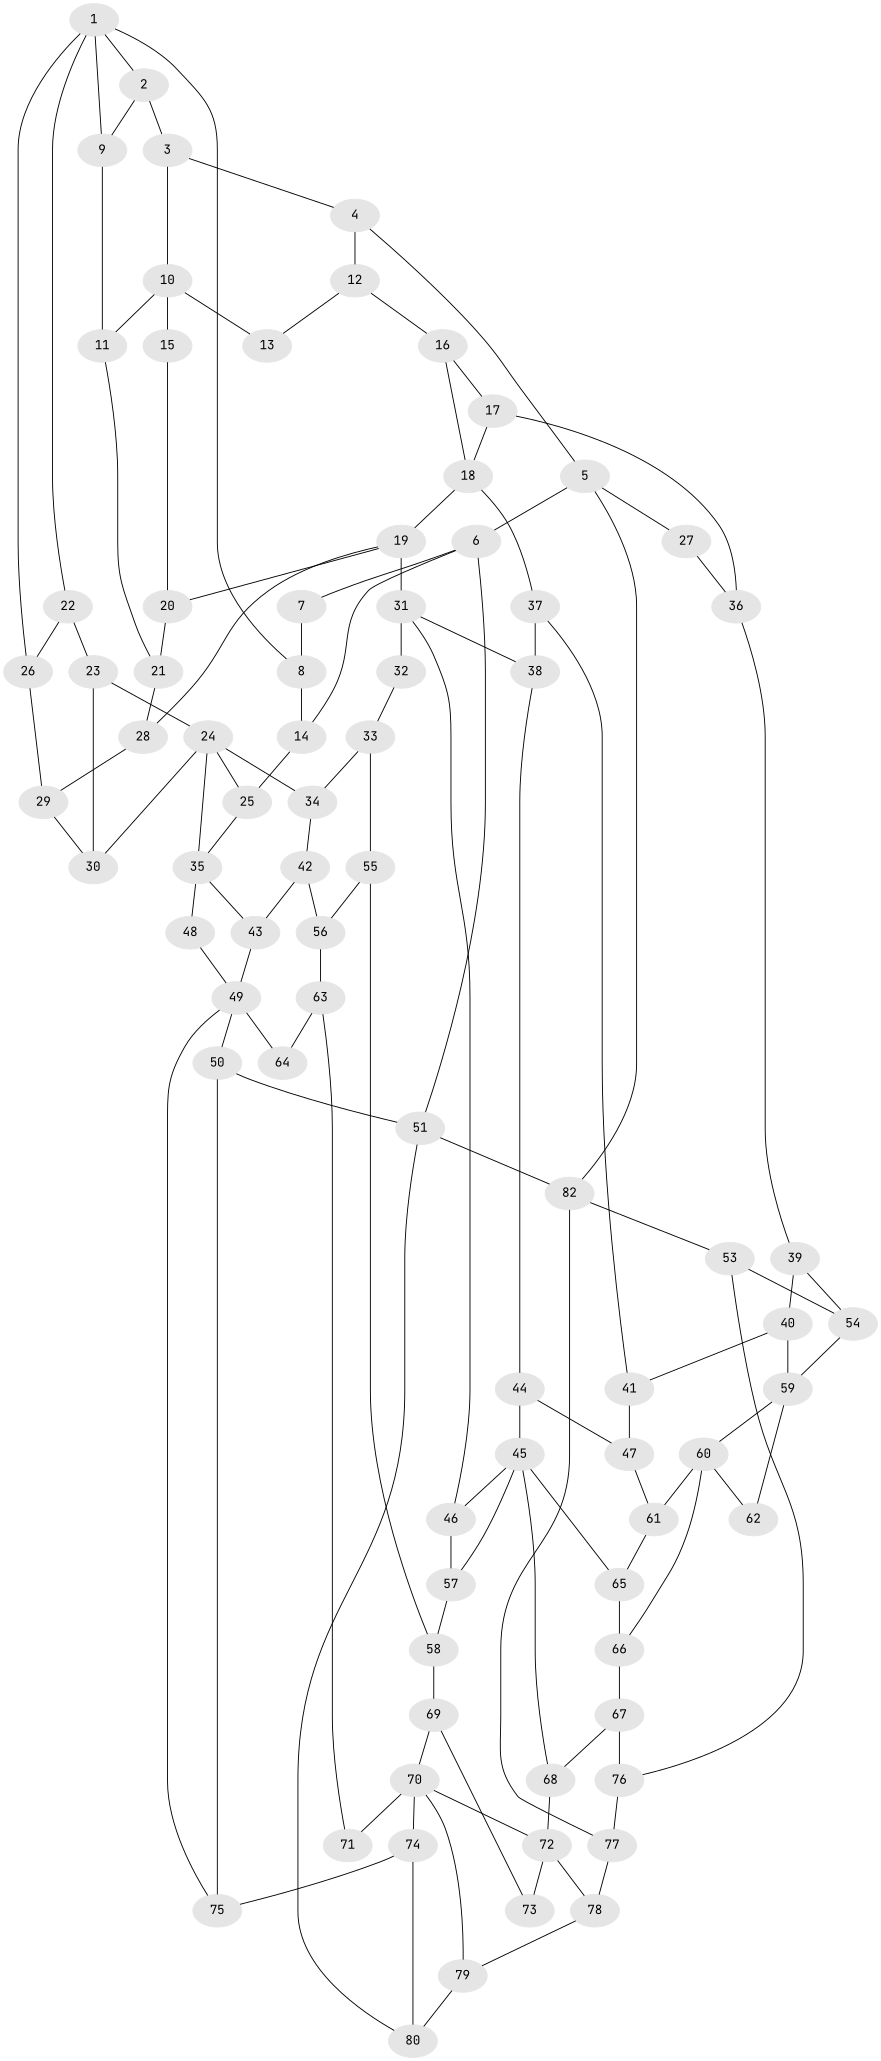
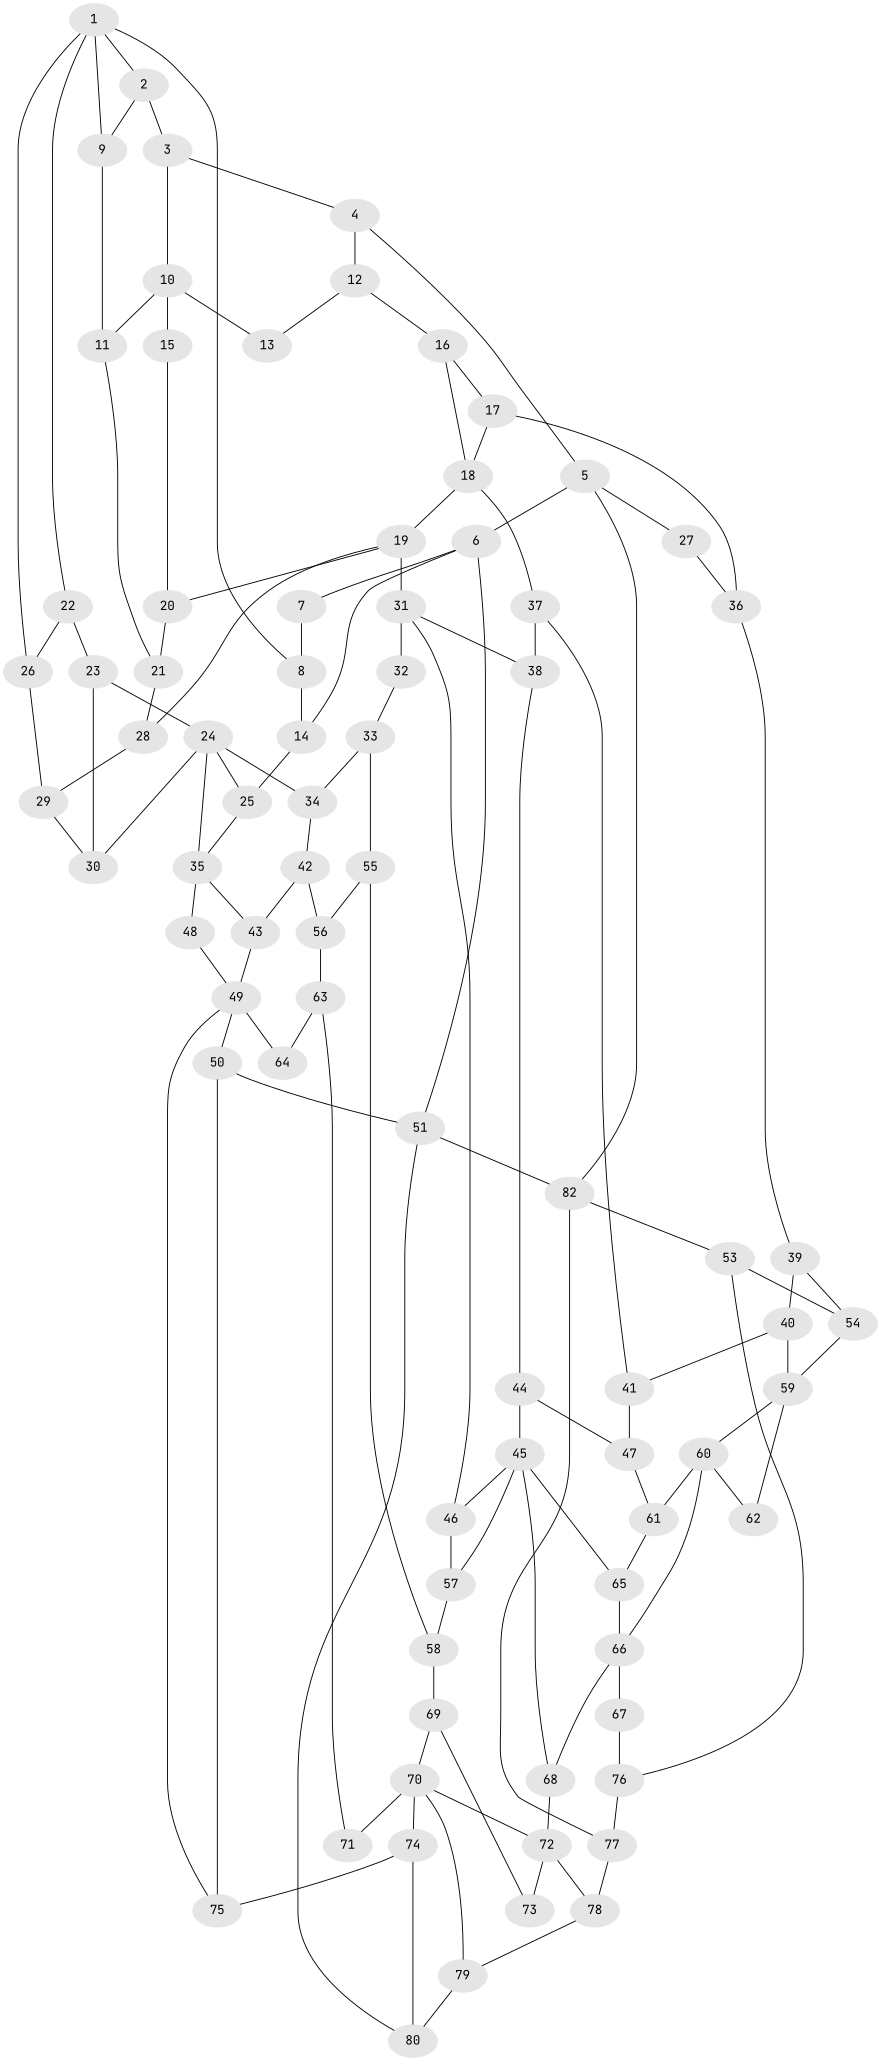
(585, 1748) -> (579, 1713)
